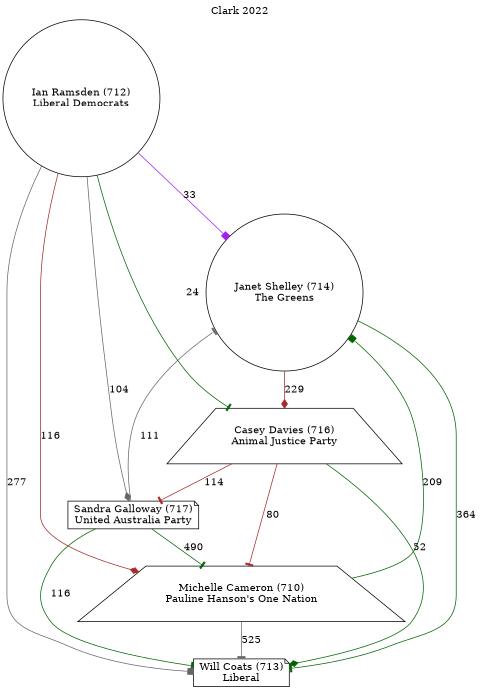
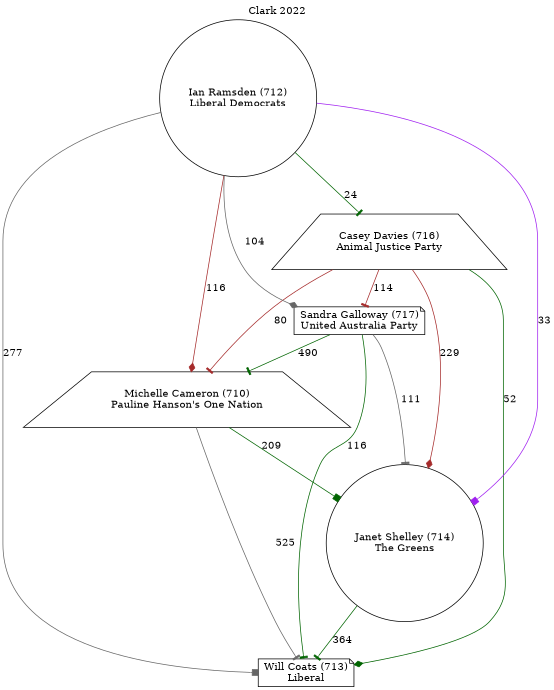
(285, 385) -> (440, 362)
